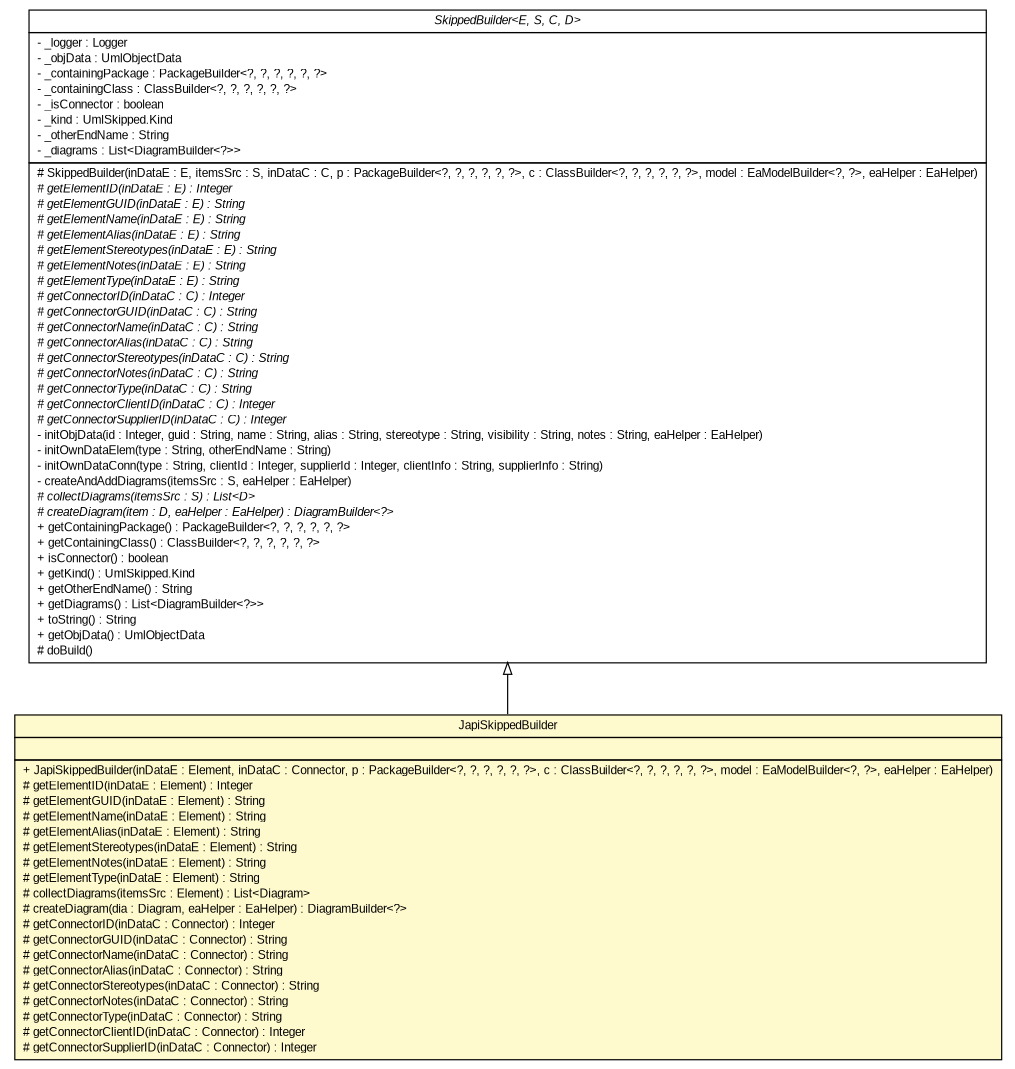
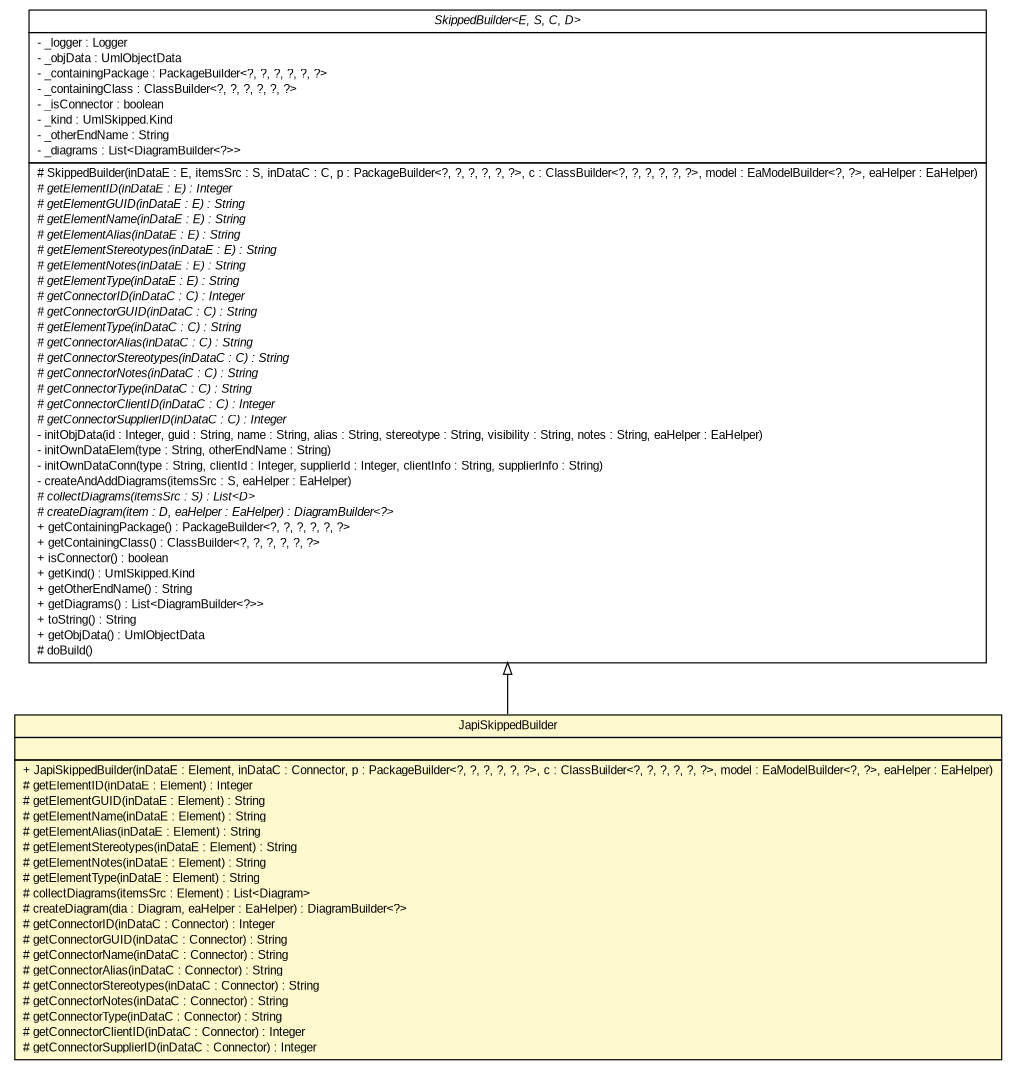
(148, 328) -> (139, 328)
